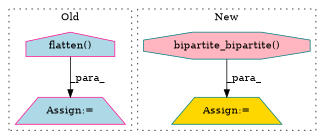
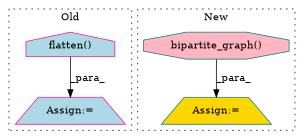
(227, 46) -> (216, 46)
